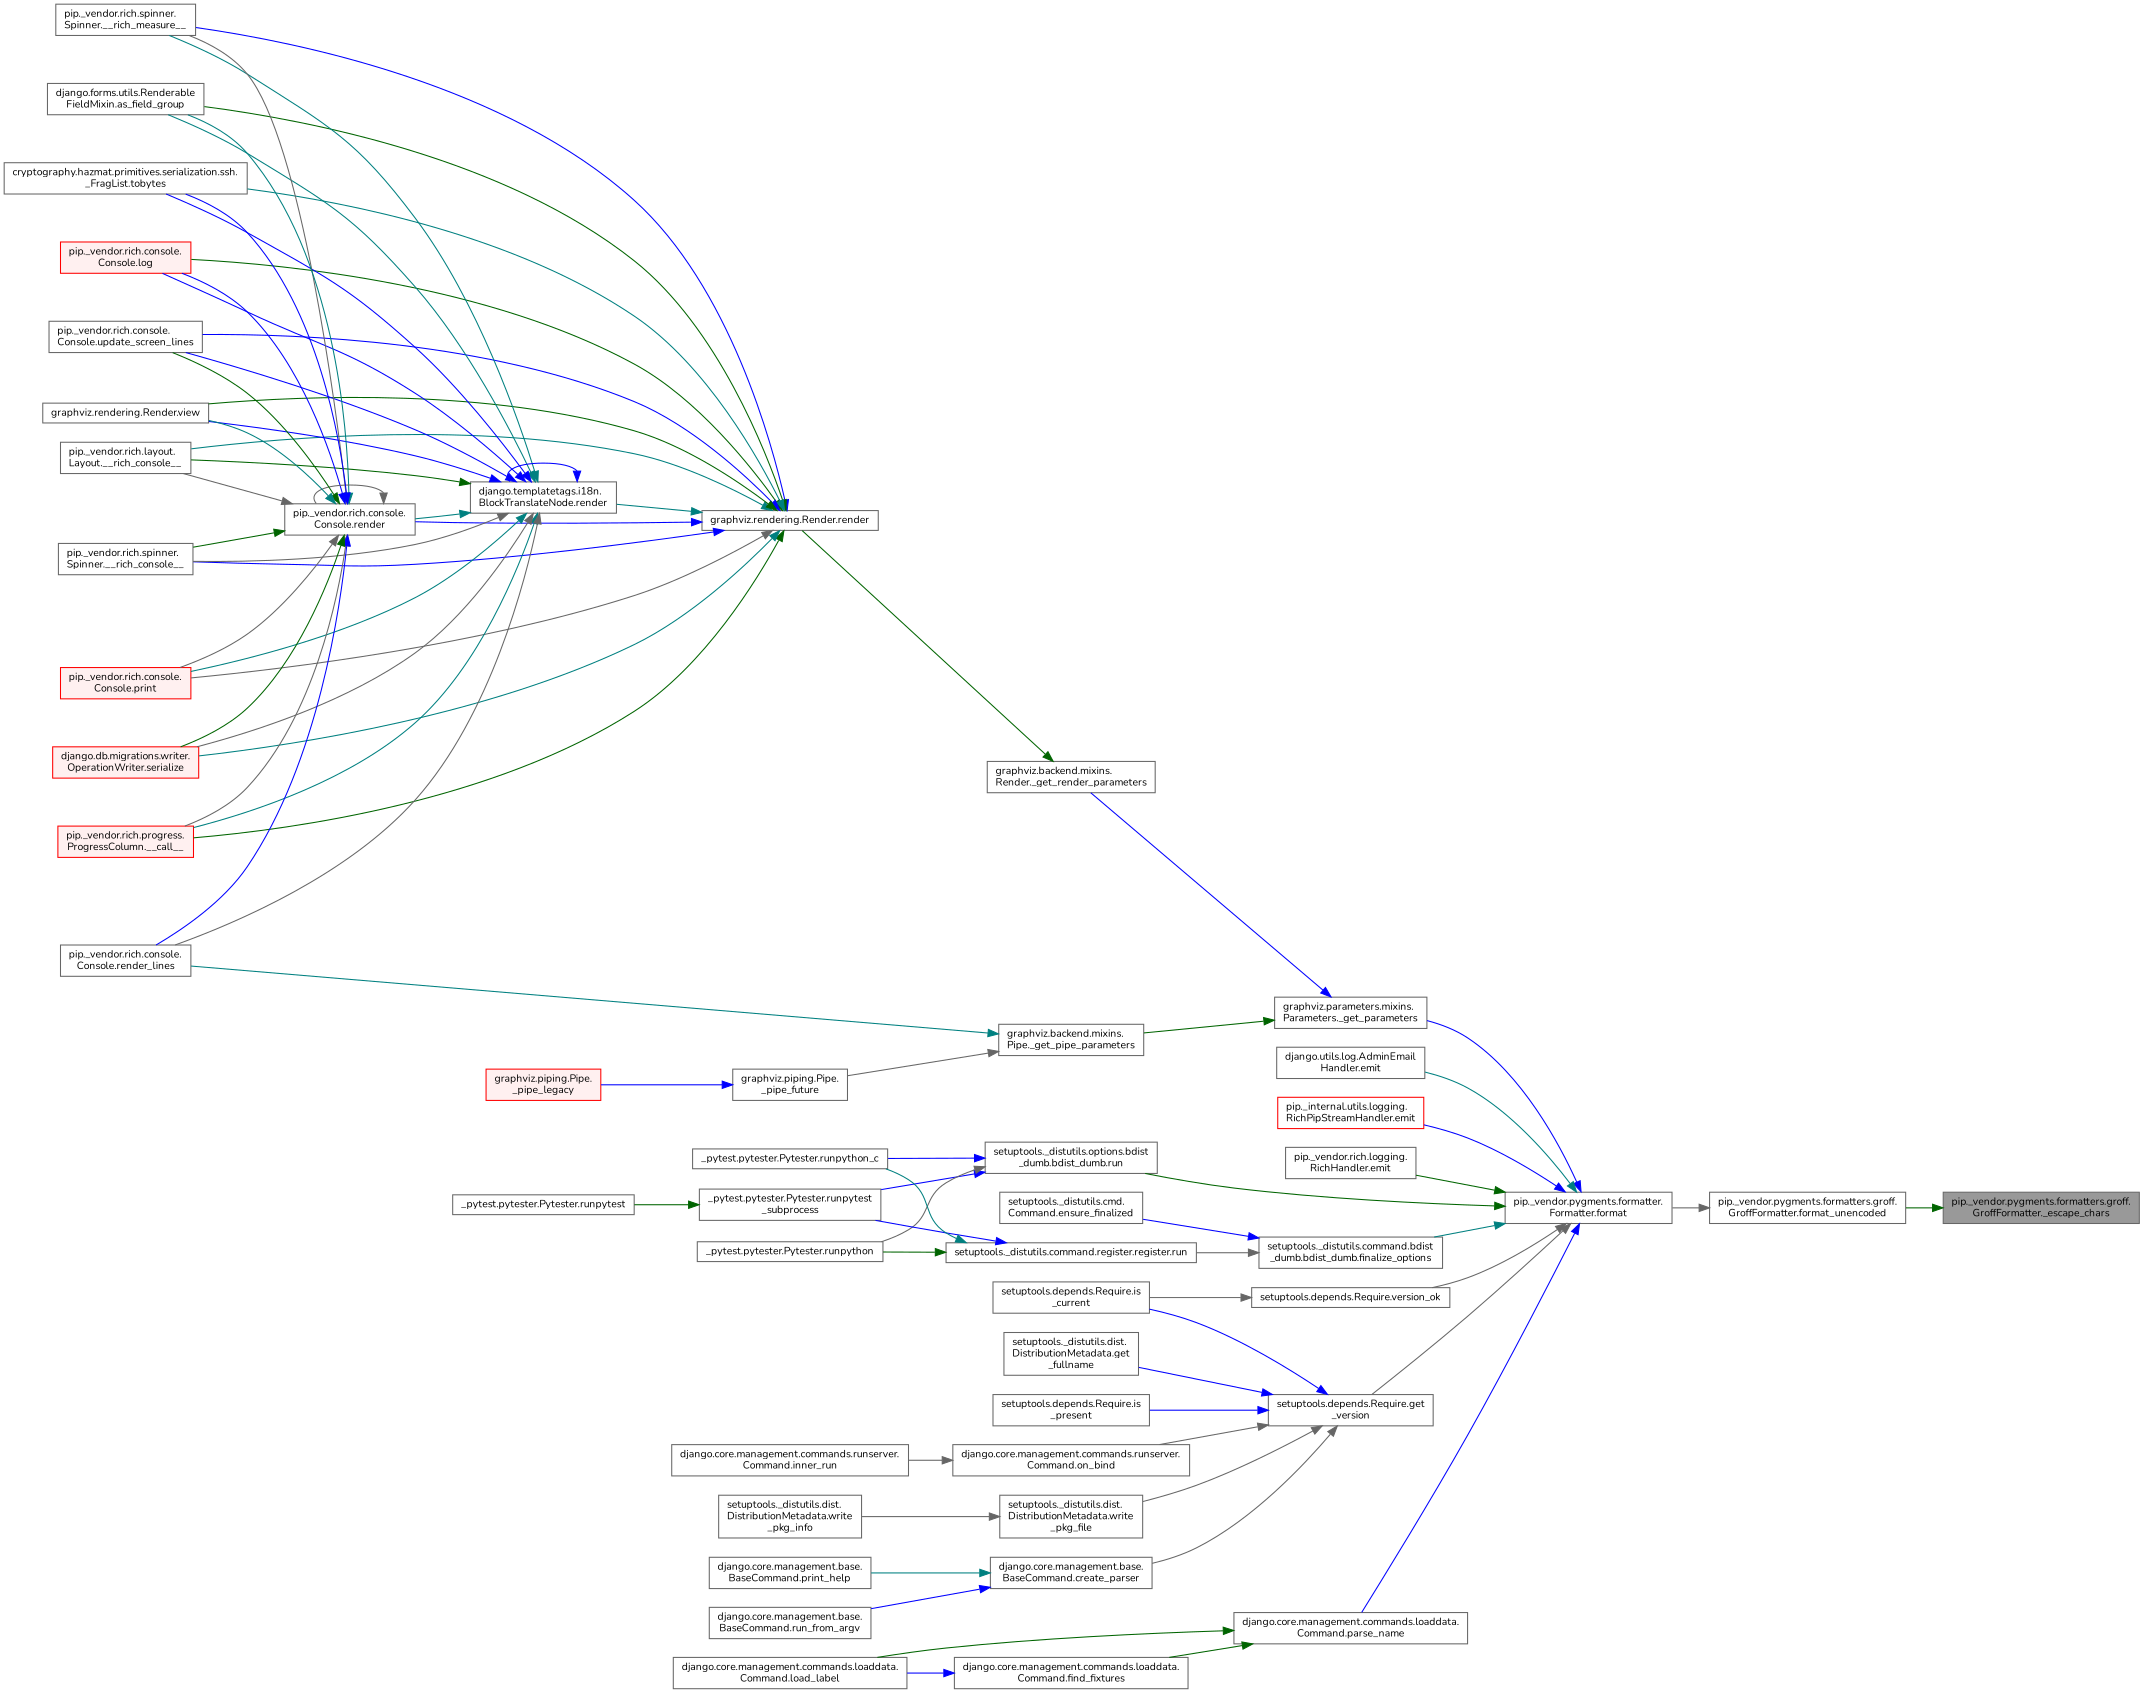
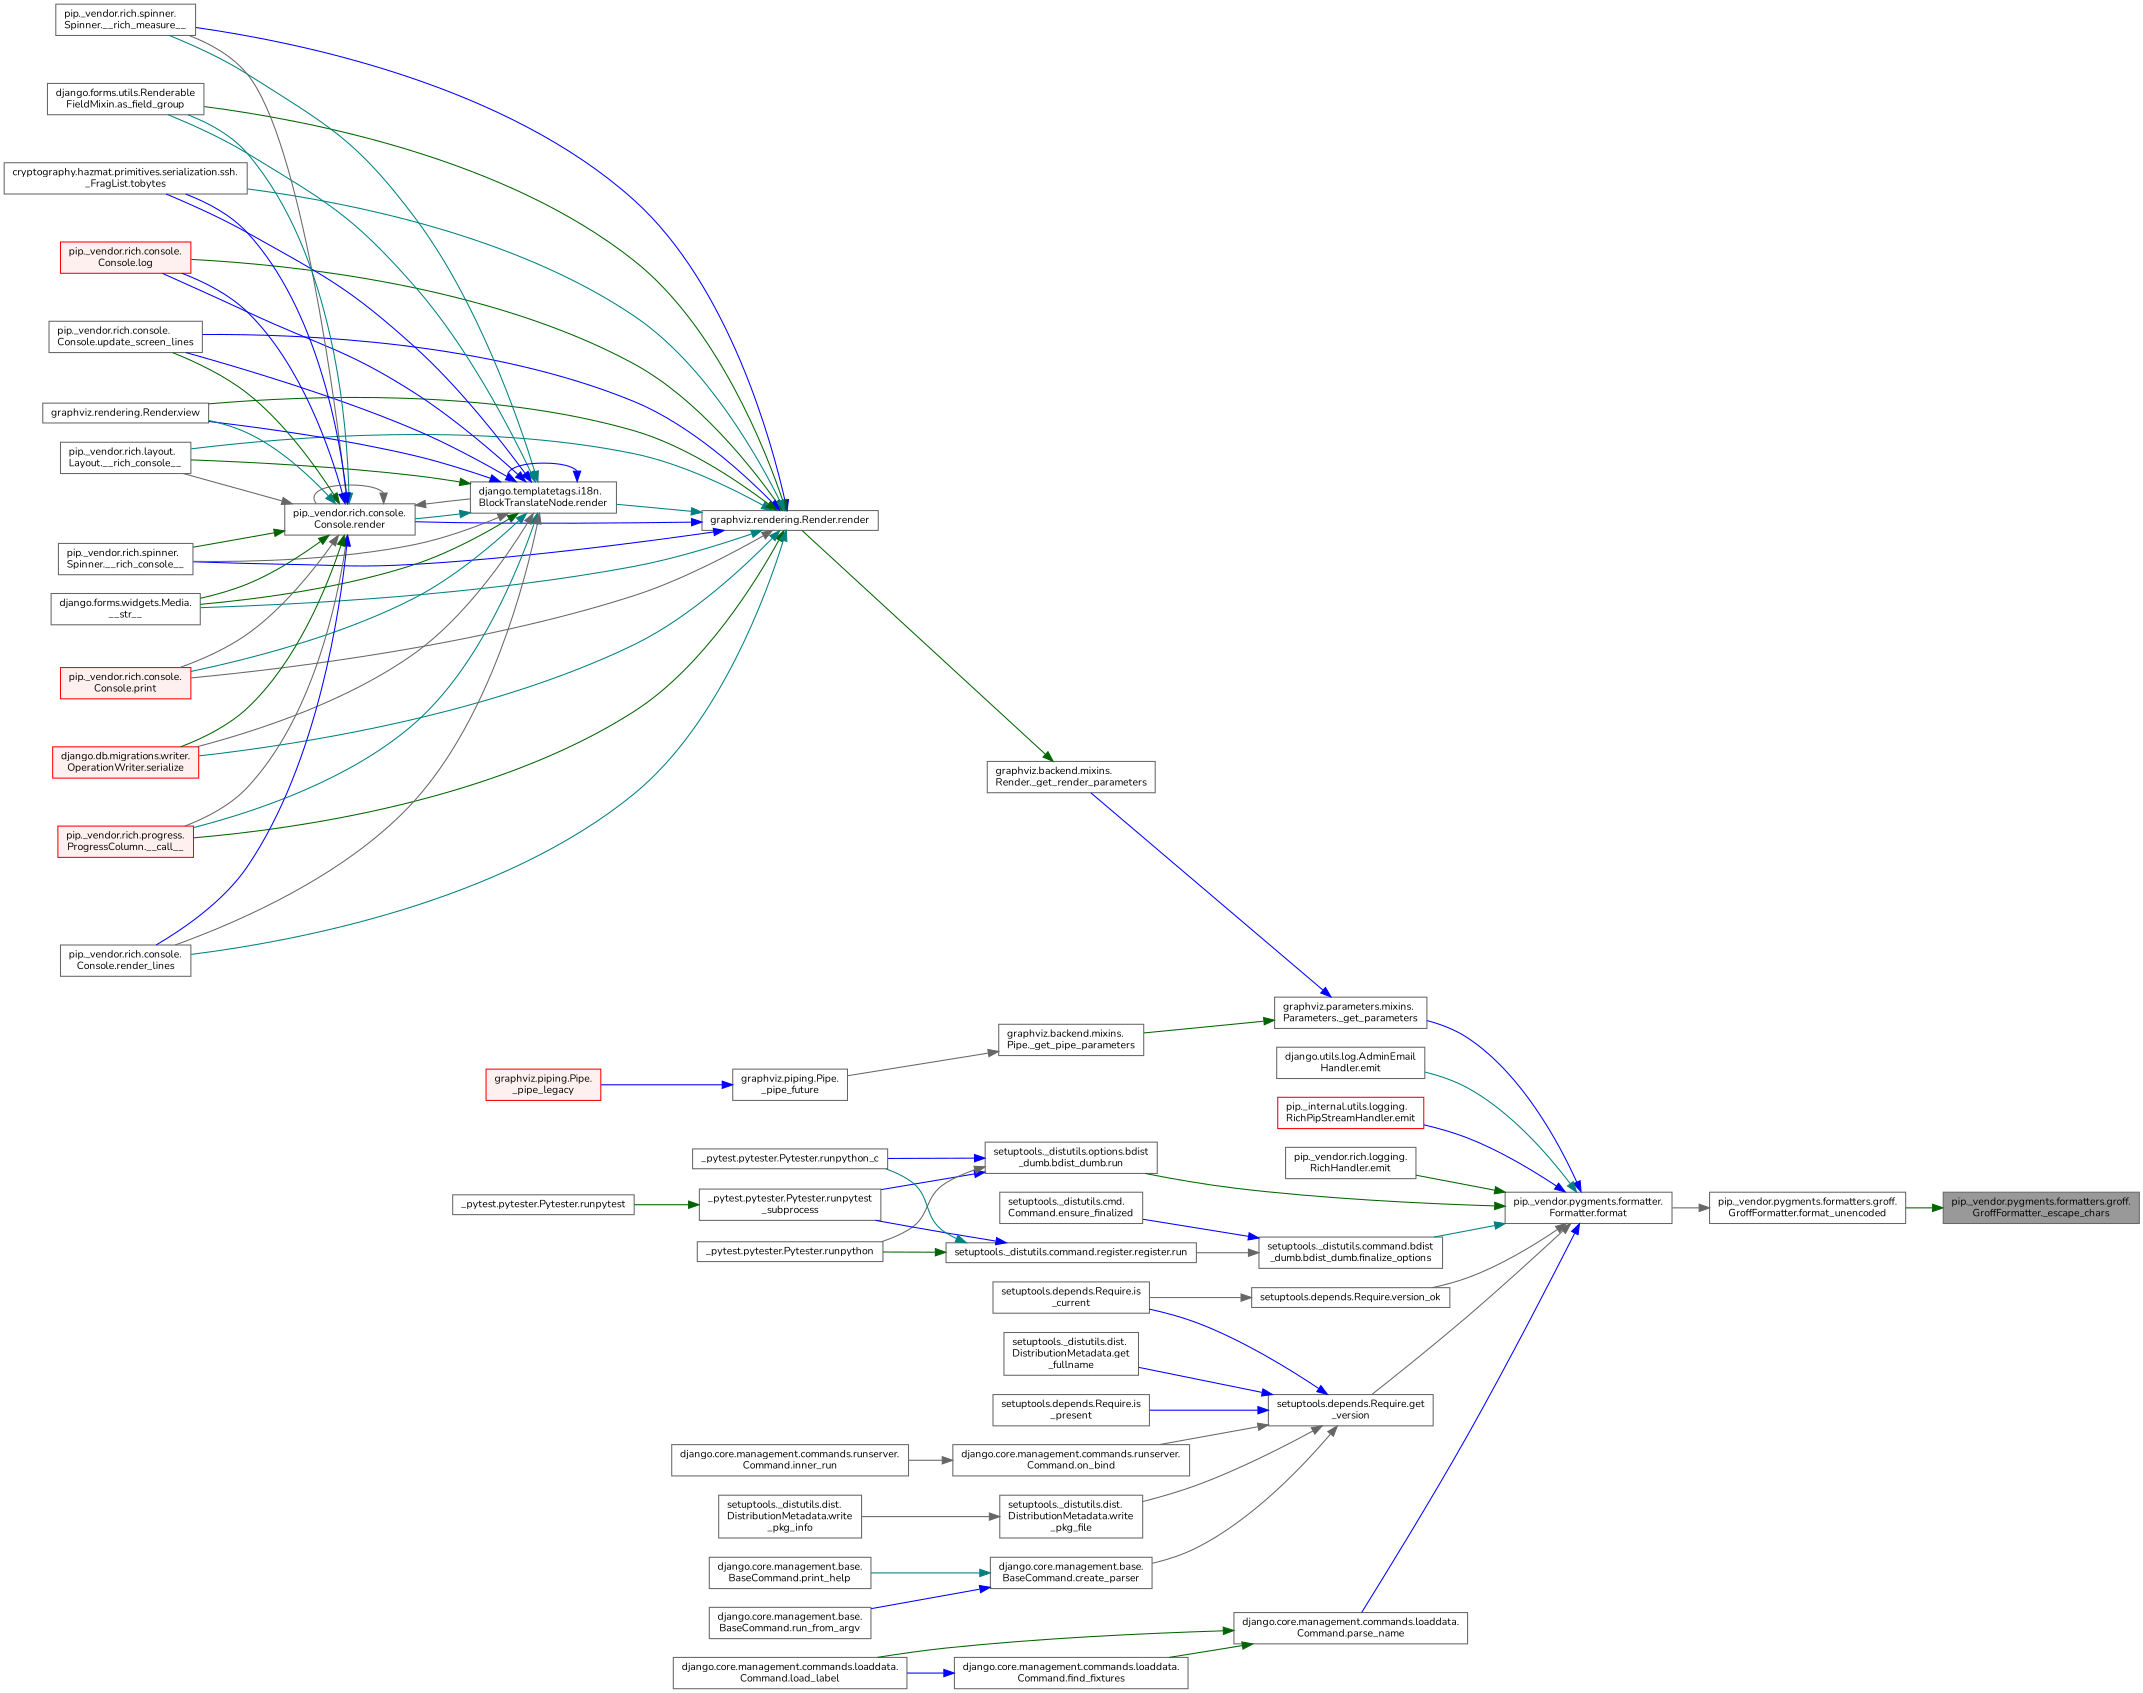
none -> (448, 501)
none -> (126, 609)
(590, 1000) -> (560, 843)
